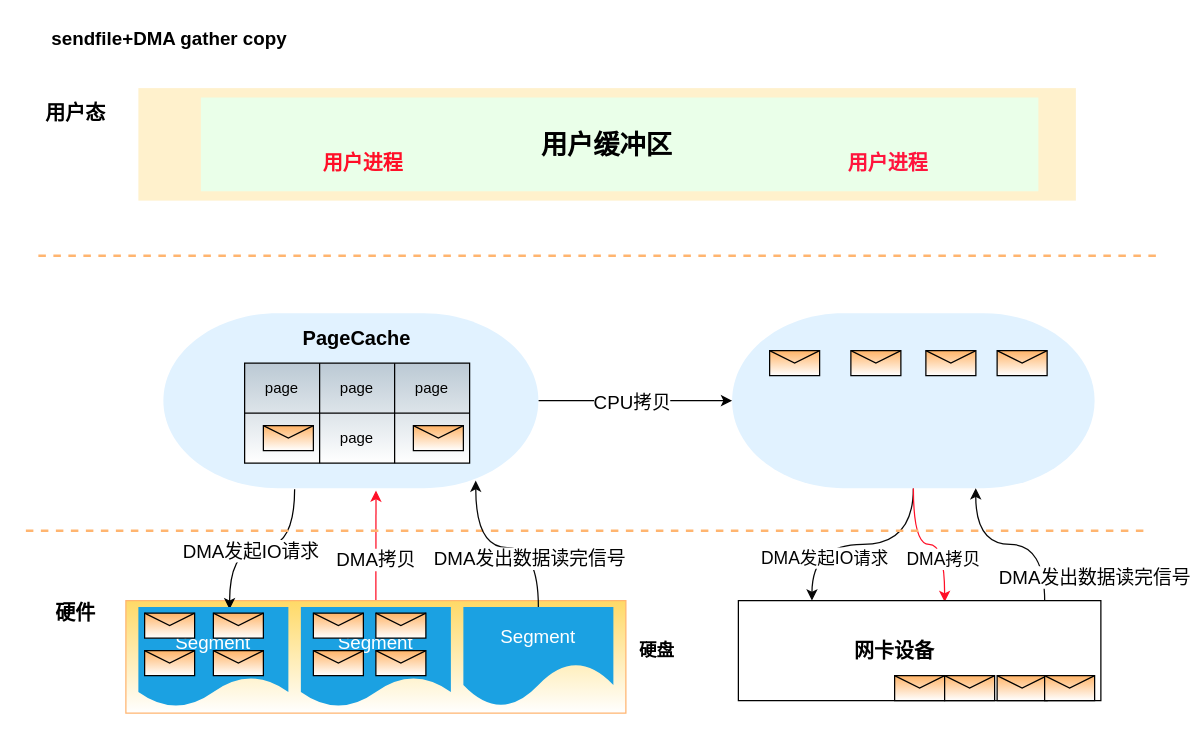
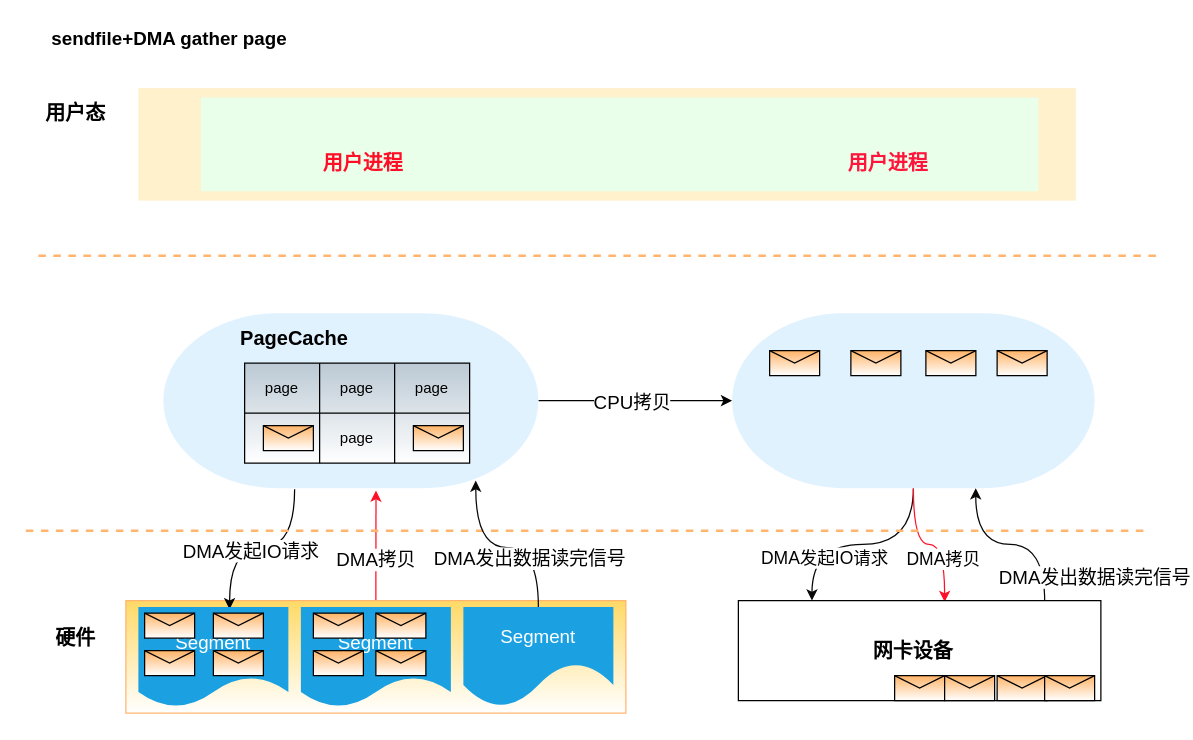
(169, 38) -> (169, 38)
(607, 144) -> none
(357, 338) -> (294, 338)
(76, 613) -> (76, 638)
(657, 651) -> none
(894, 651) -> (913, 651)
